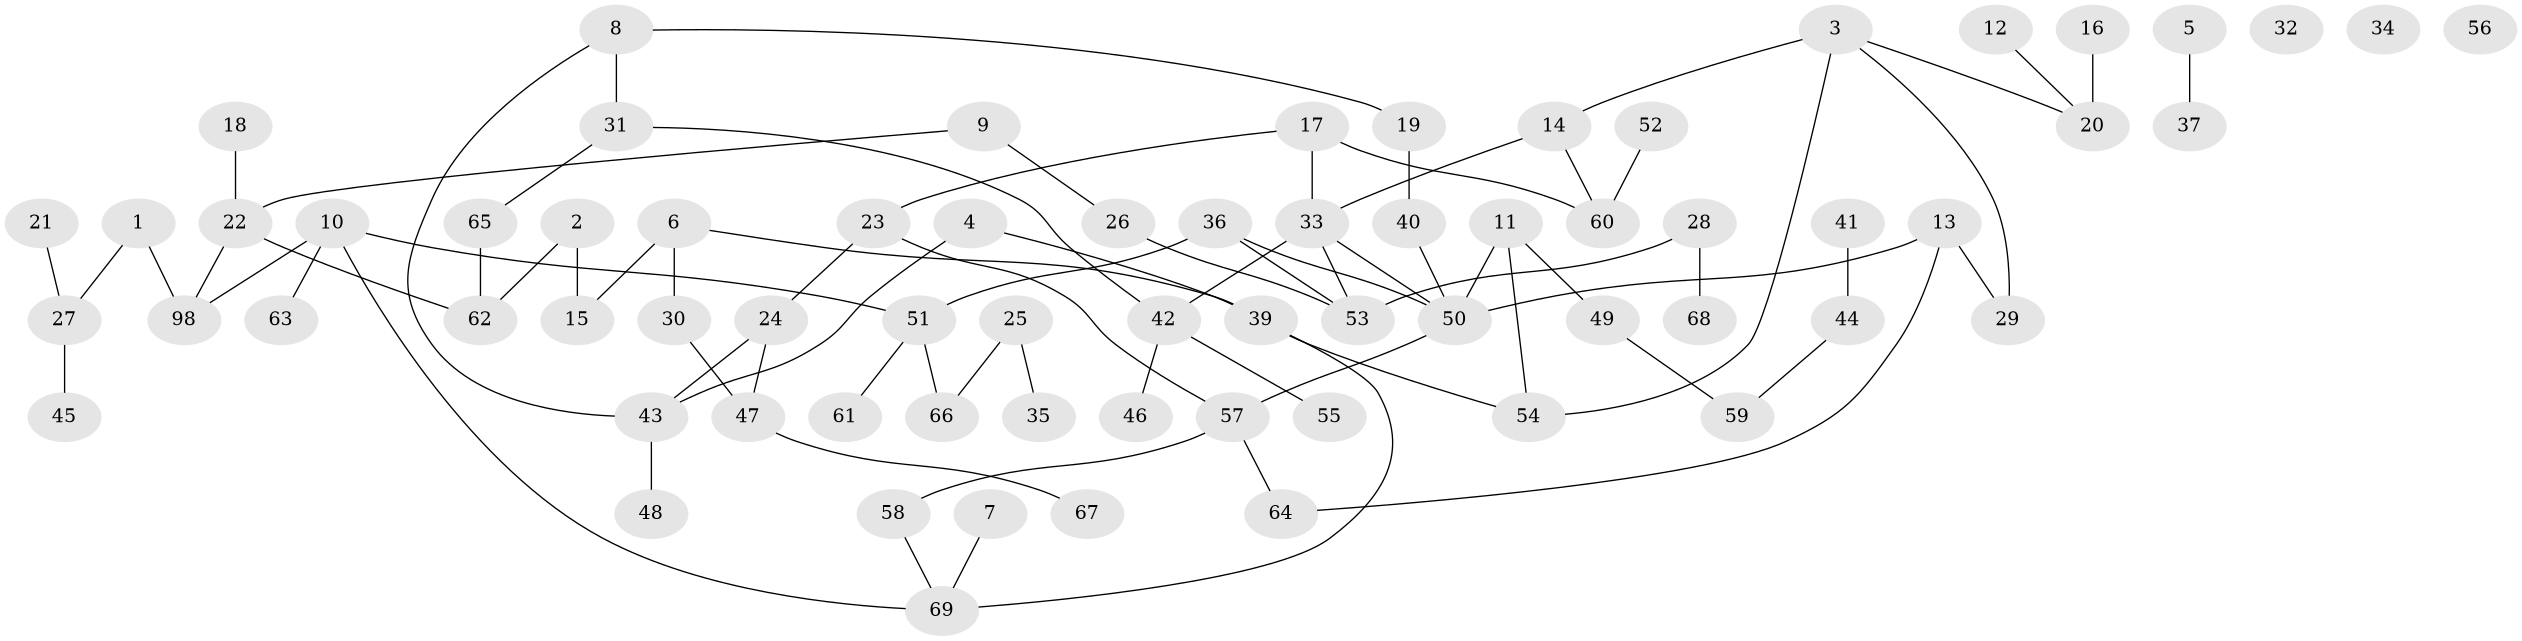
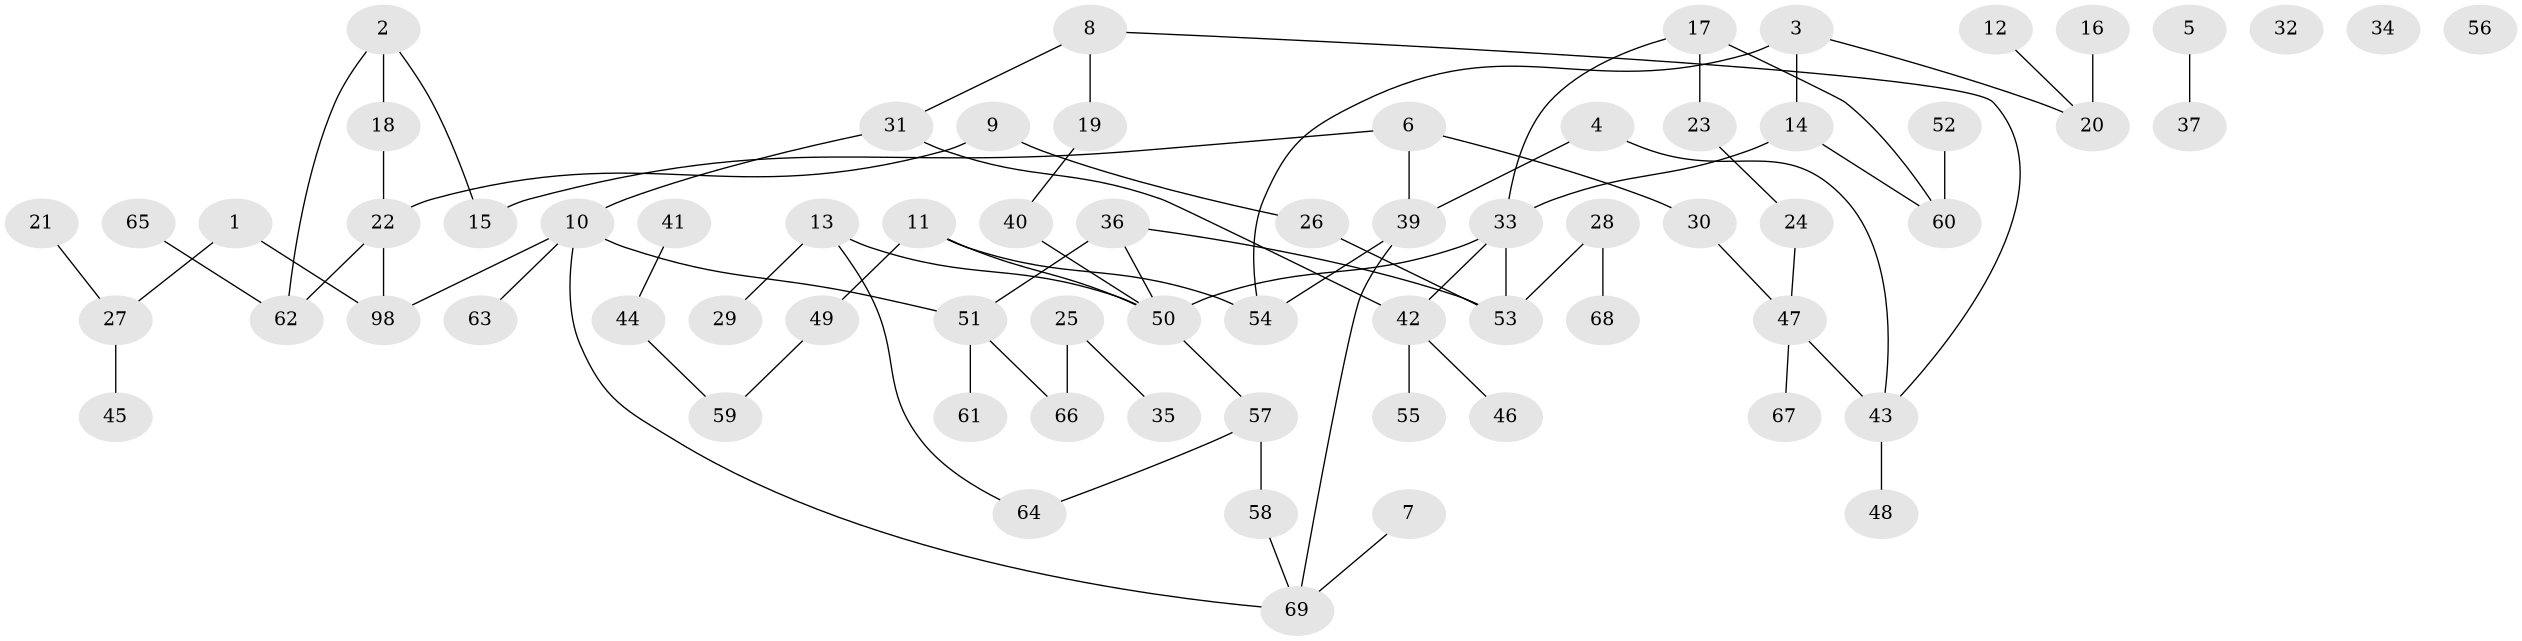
none -> (384, 78)
(1966, 155) -> none
(549, 175) -> (675, 183)
(1066, 297) -> none
(719, 363) -> (1836, 369)
